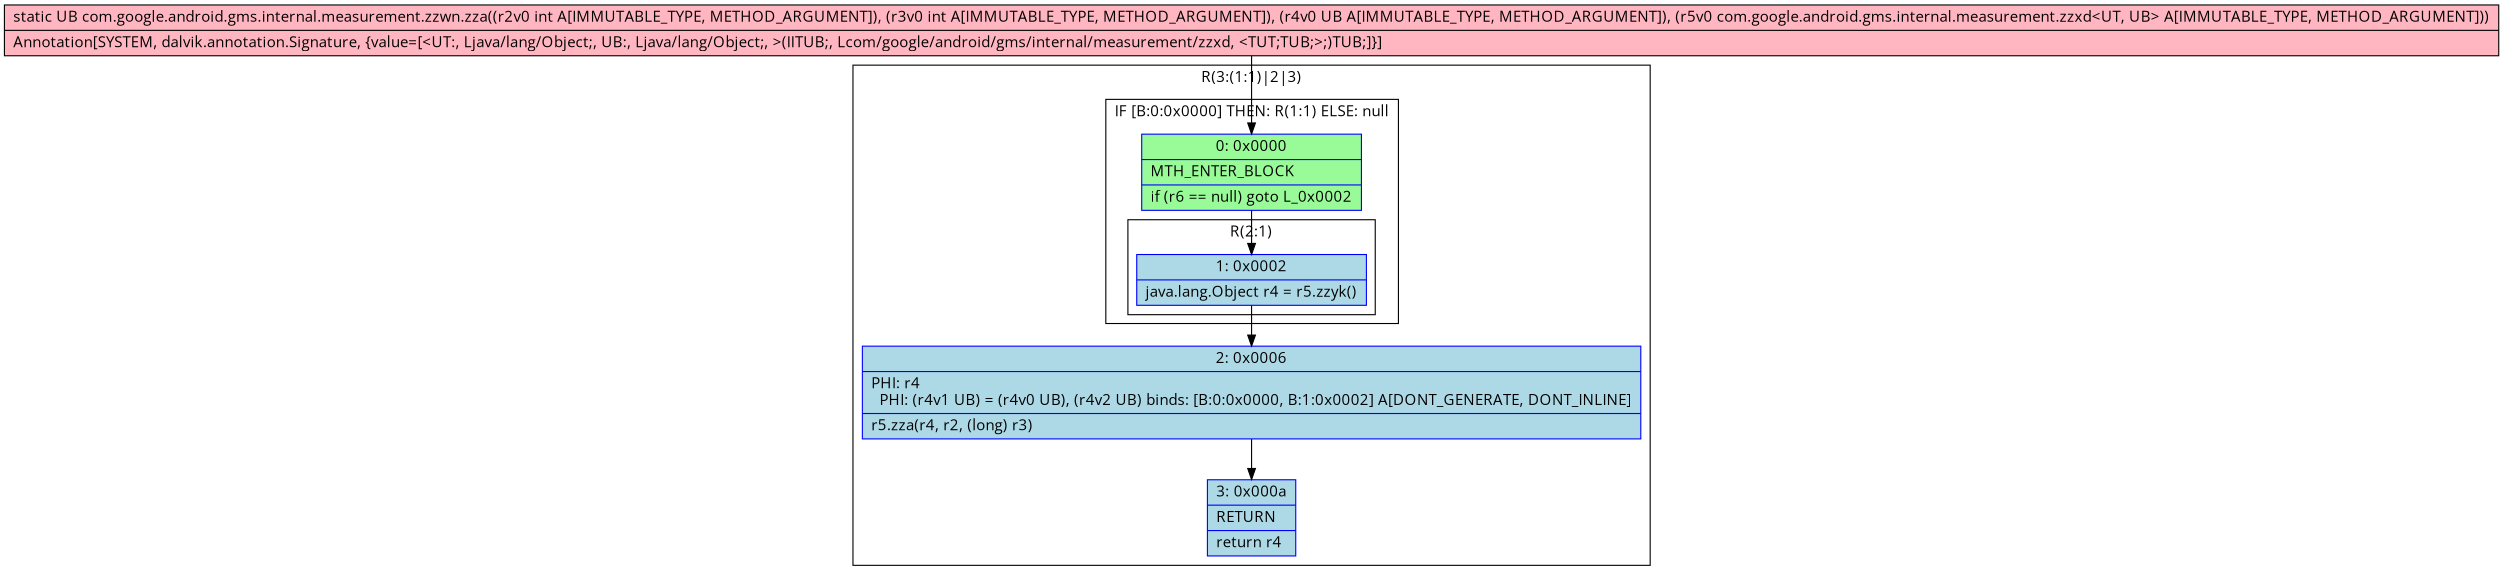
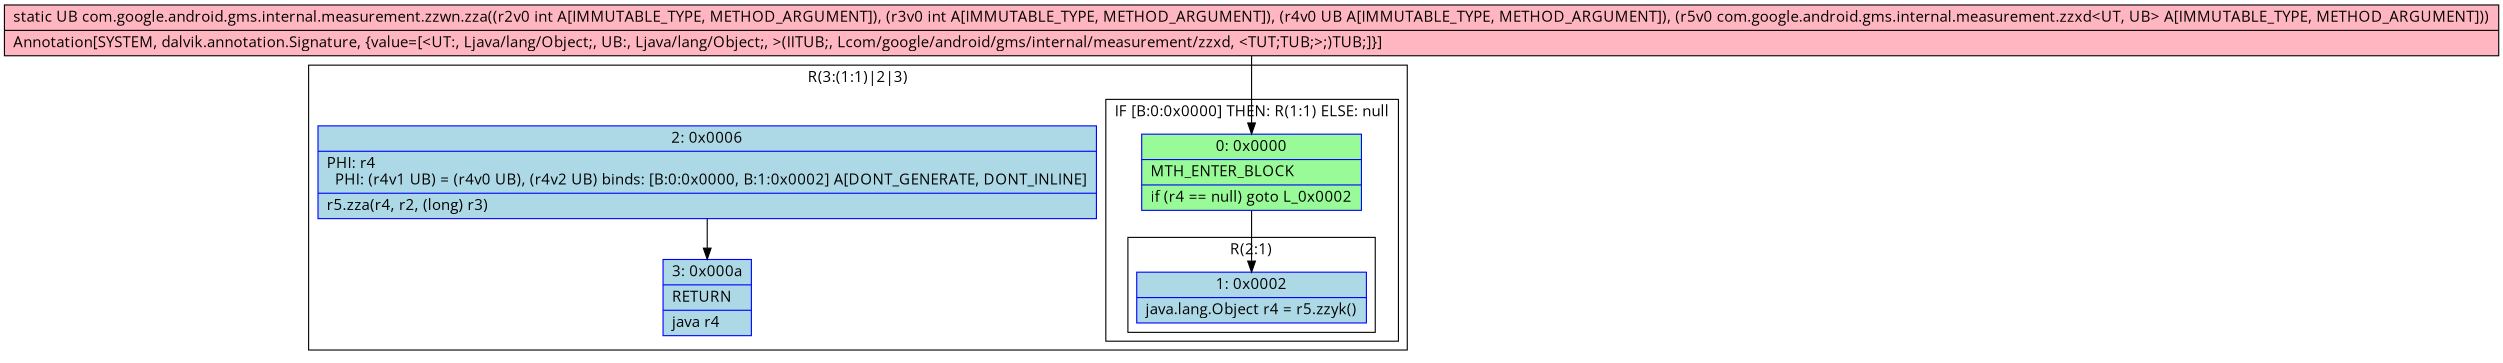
(1252, 197) -> (1252, 197)
(1252, 320) -> none
(1249, 543) -> (696, 322)
